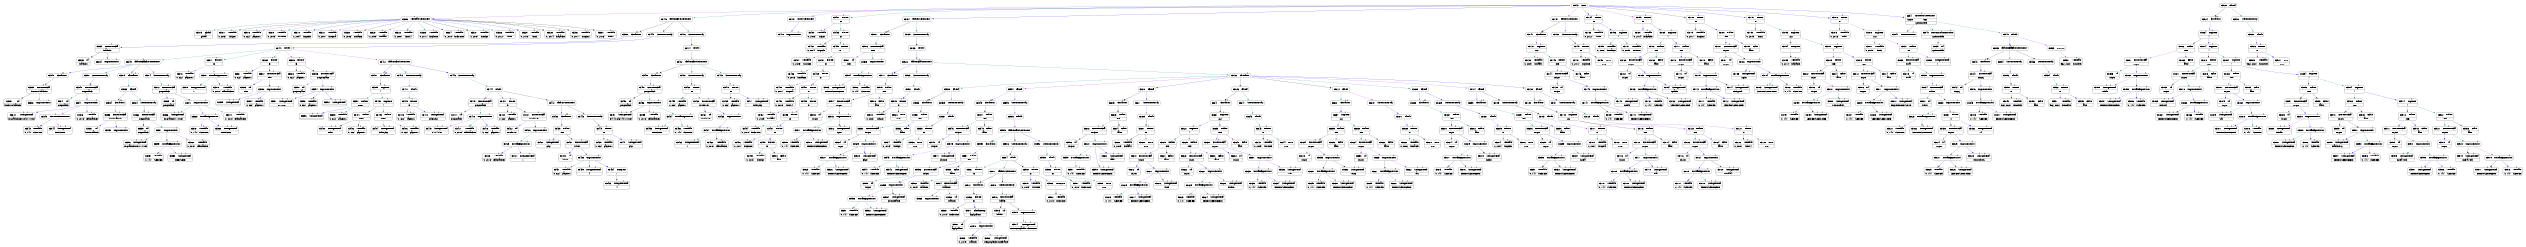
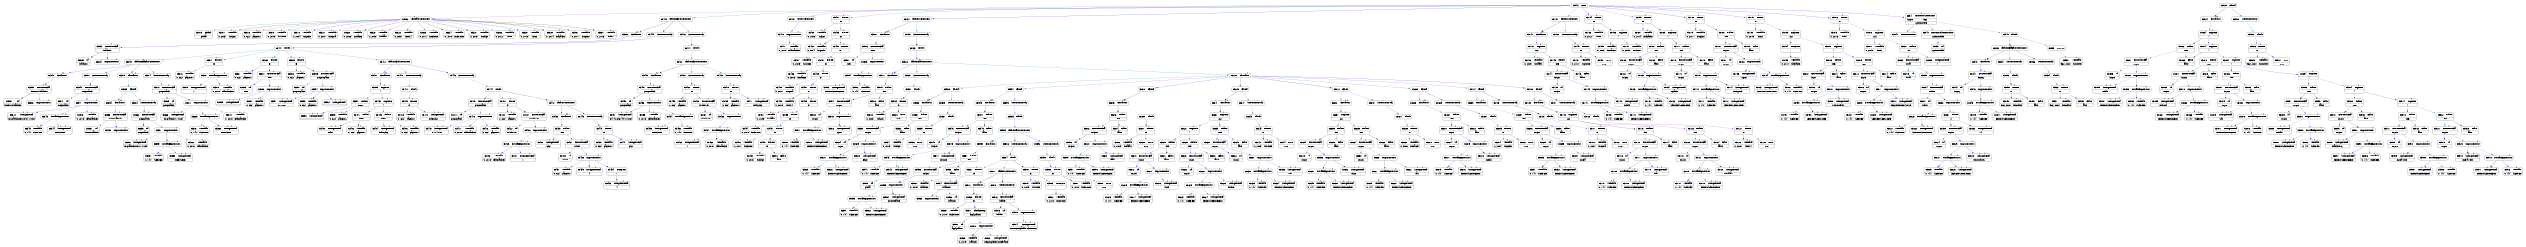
none -> (789, 48)
(2209, 54) -> (2198, 55)
(1147, 103) -> none
(60, 117) -> (60, 117)
(1096, 157) -> (1087, 163)
(961, 164) -> (961, 164)
(868, 187) -> (868, 187)
